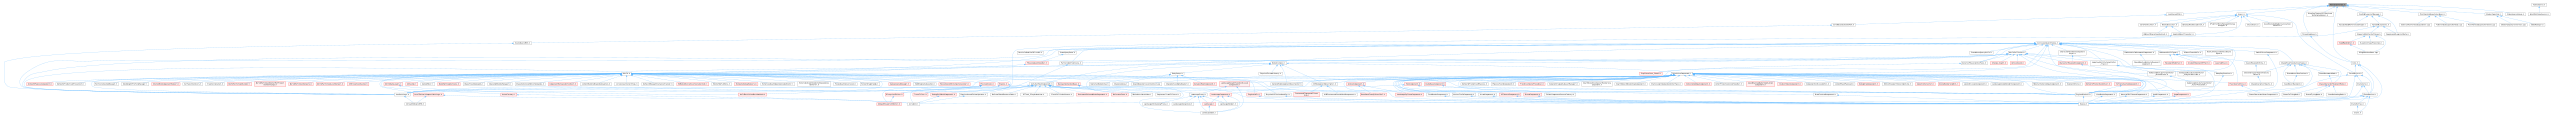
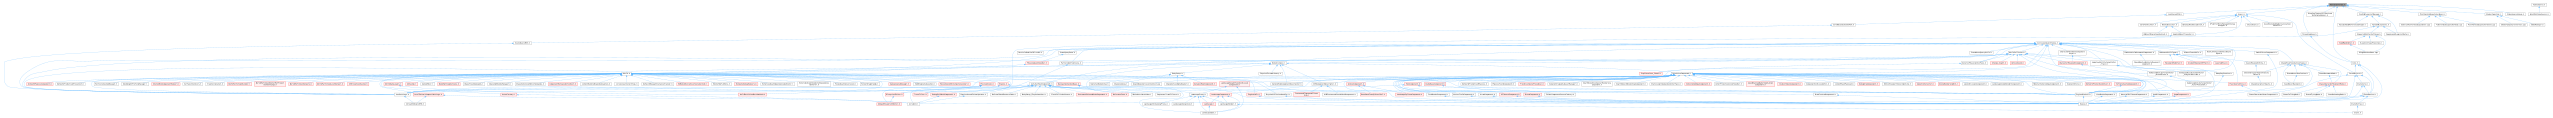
(1034, 95) -> (1034, 95)
(2366, 106) -> (1796, 108)
